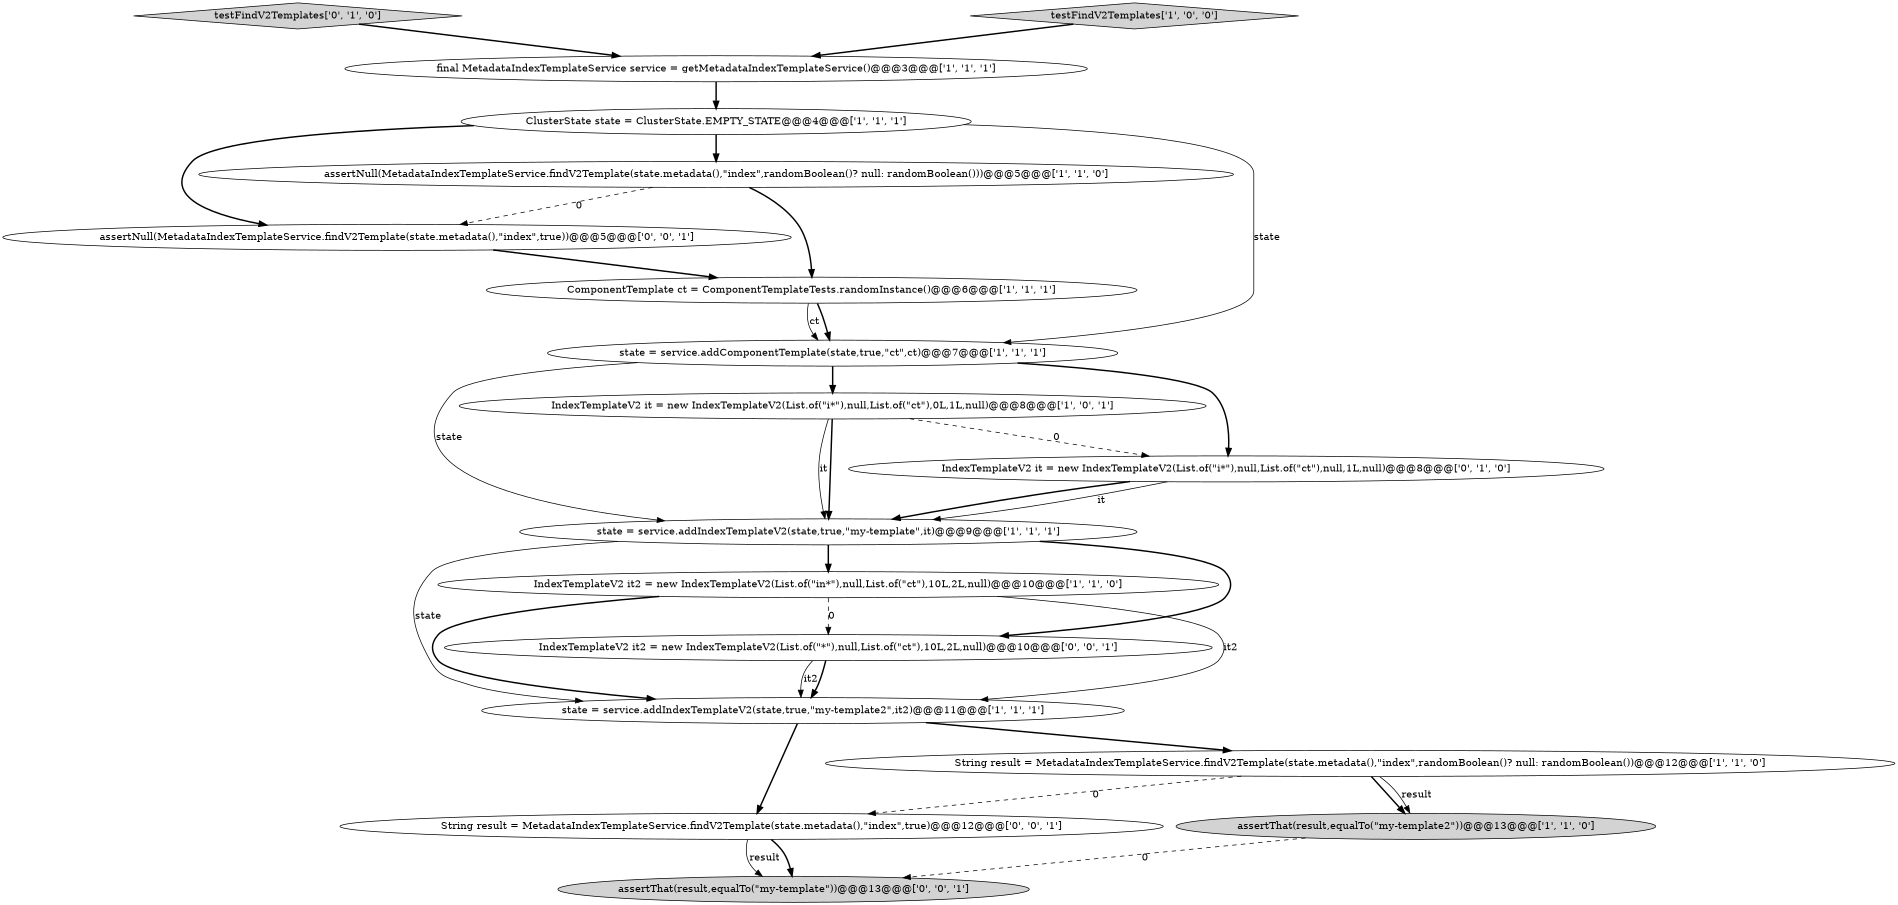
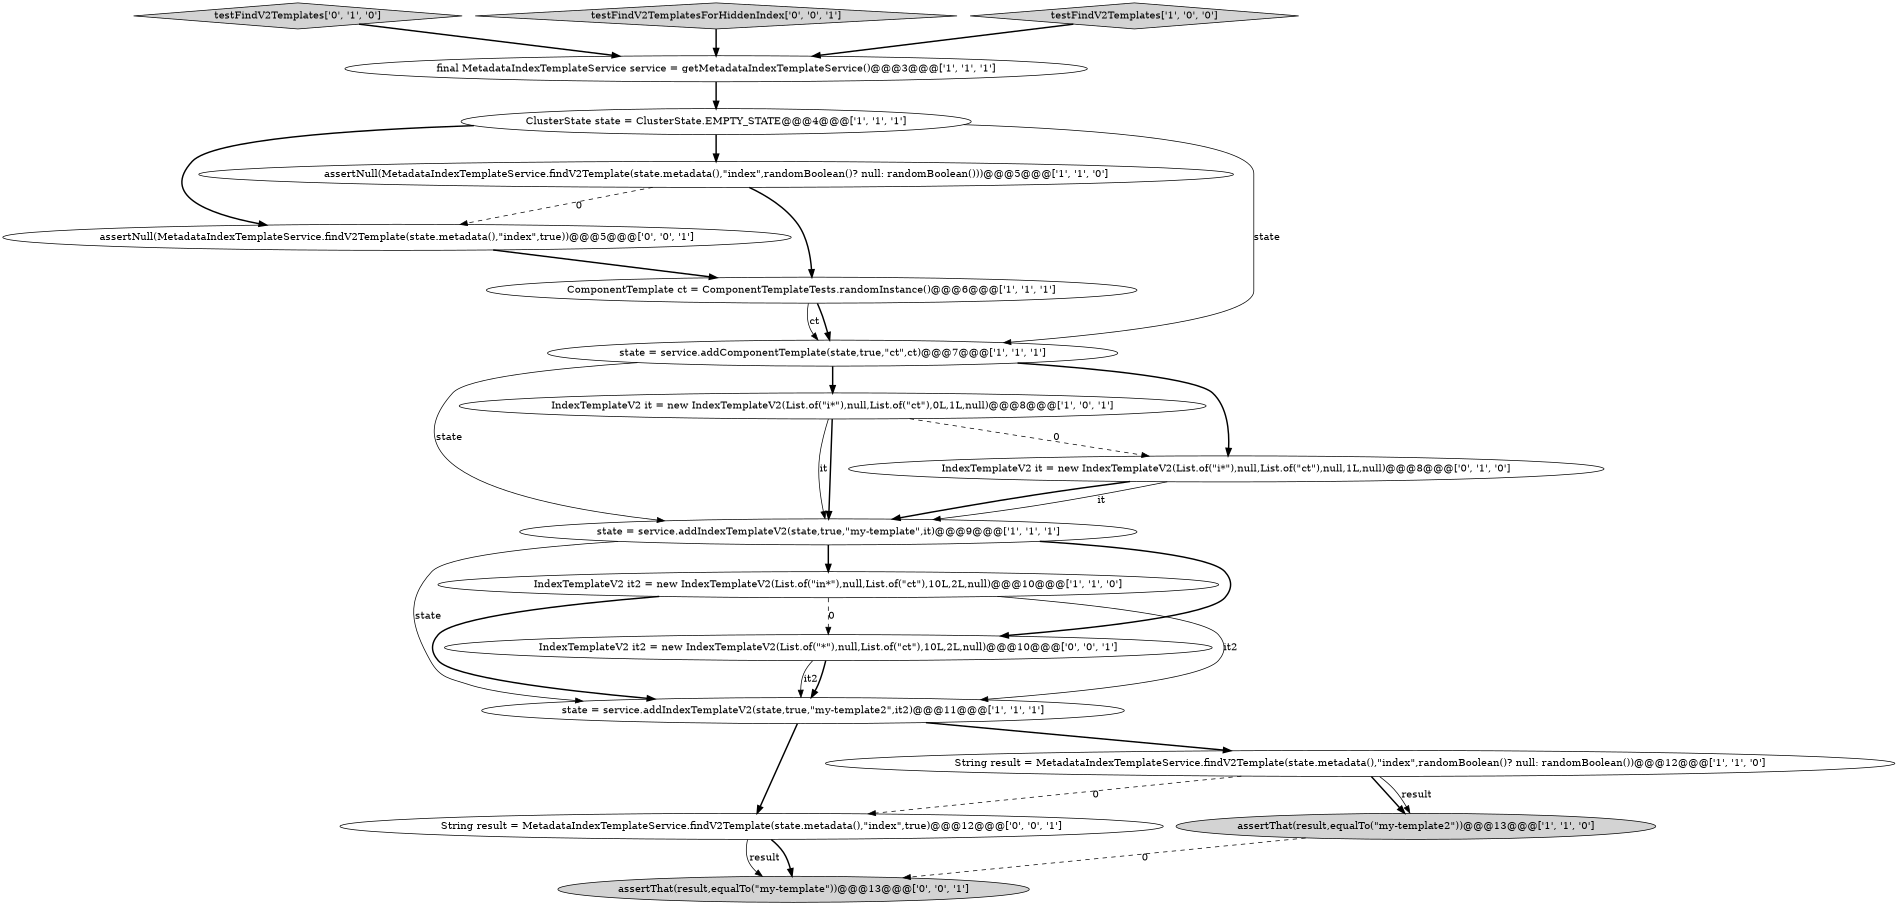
none -> (716, 16)
